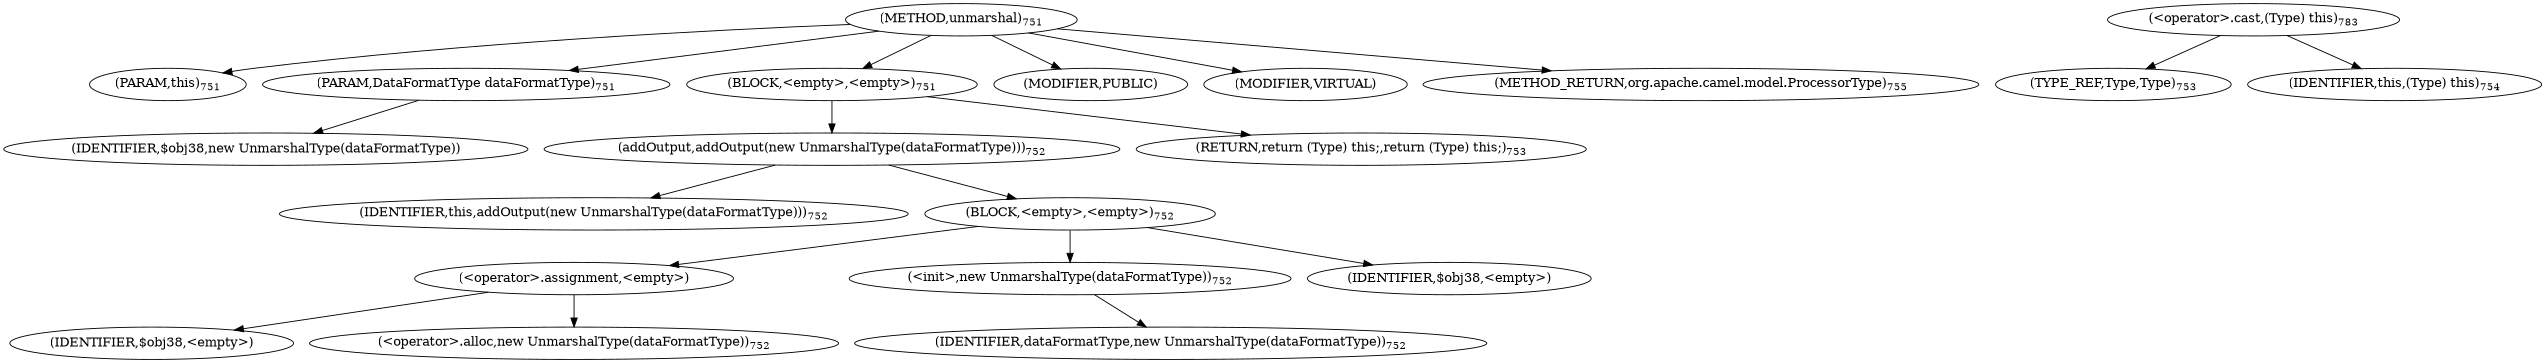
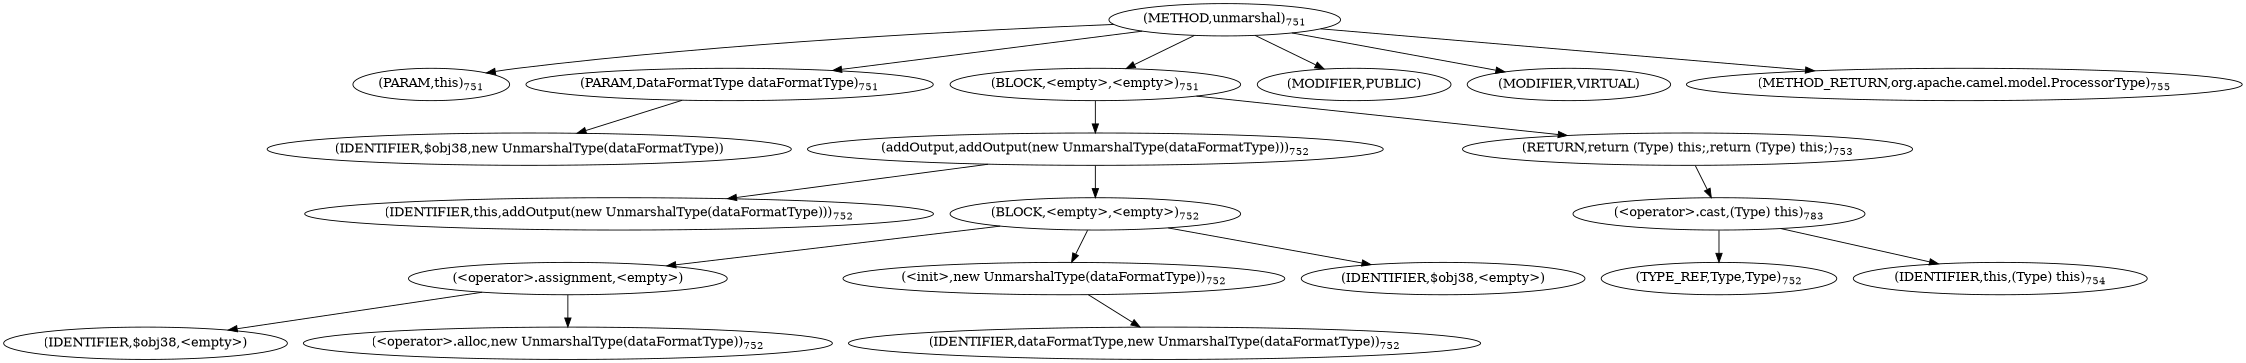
(2187, 83) -> (1792, 277)
none -> (1701, 177)
